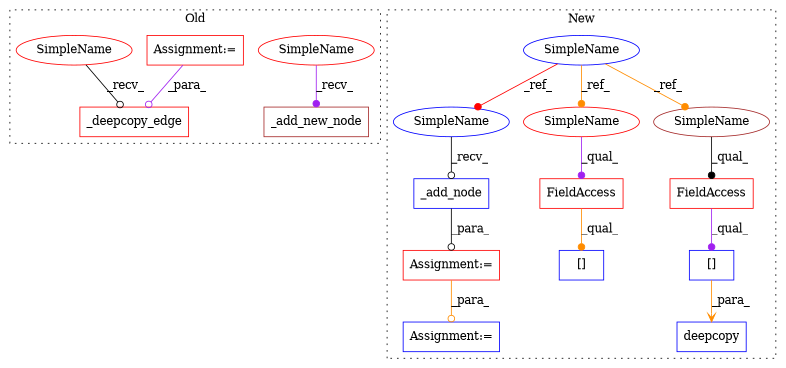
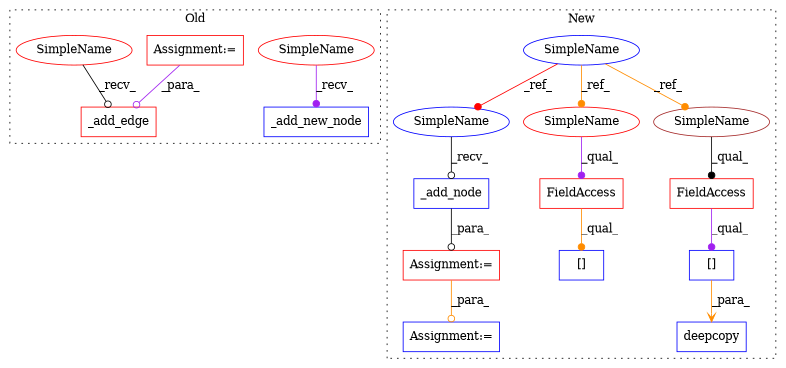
(134, 122) -> (119, 122)
(316, 122) -> (316, 122)
